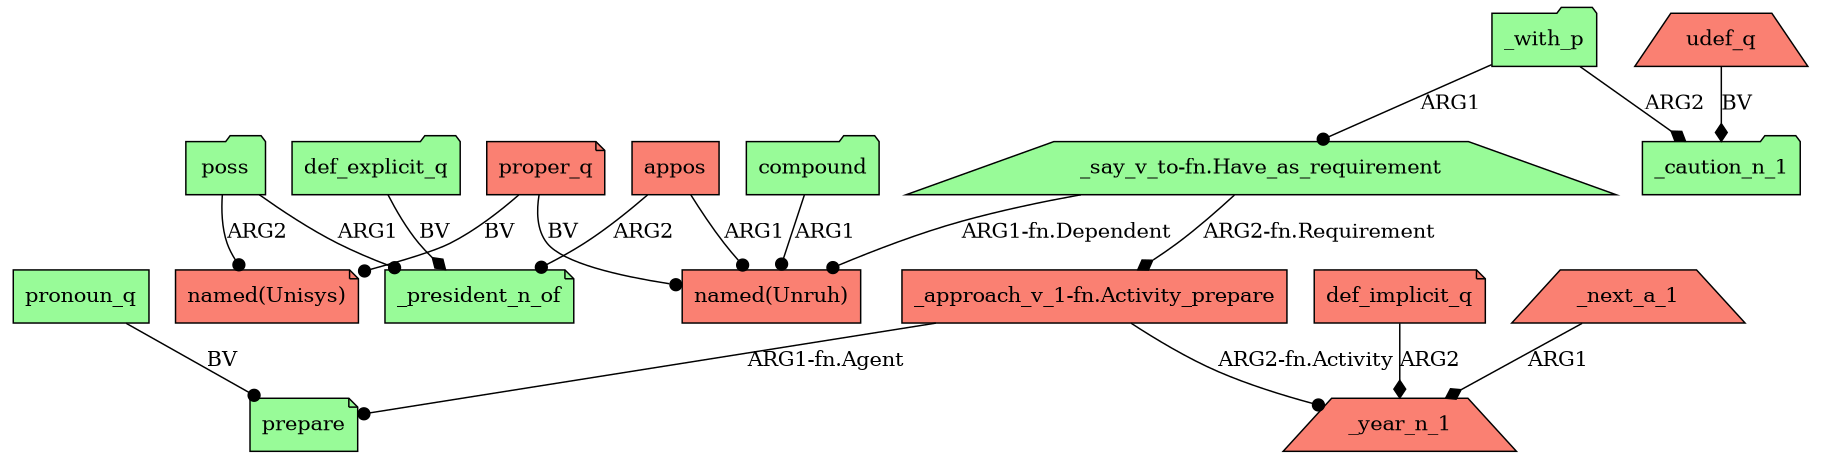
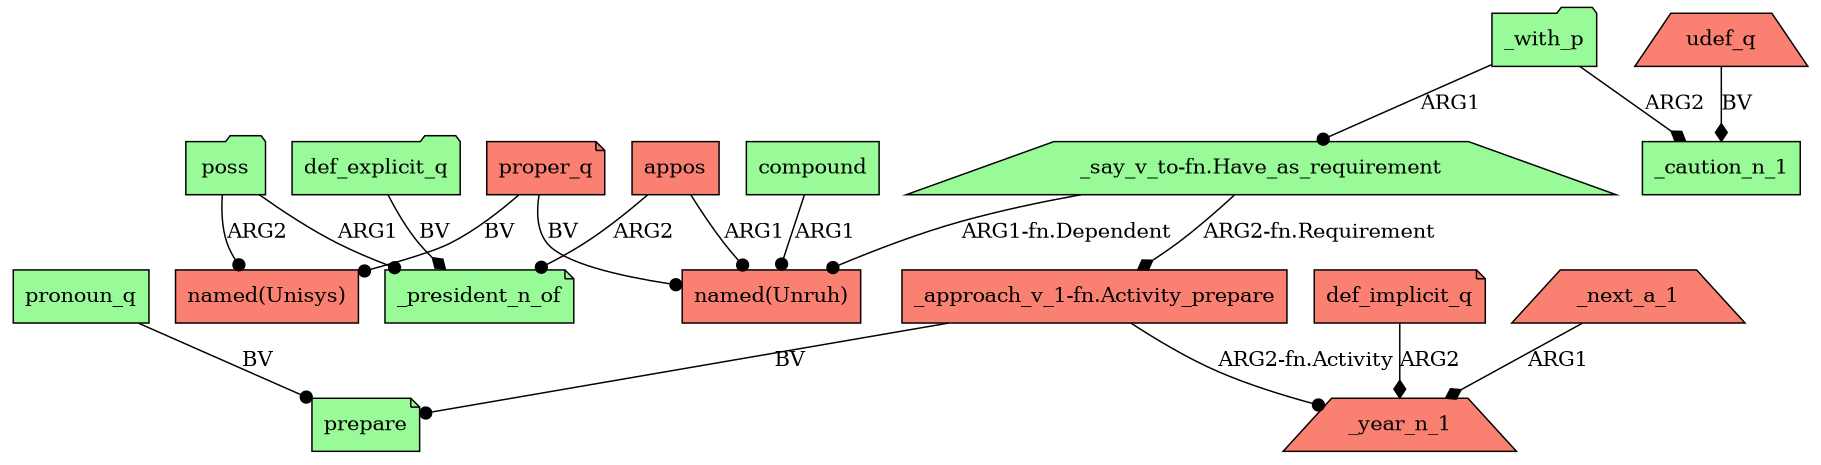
(813, 168) -> (813, 168)
(1721, 168) -> (1721, 168)
(267, 296) -> (267, 296)
(826, 361) -> (790, 361)
